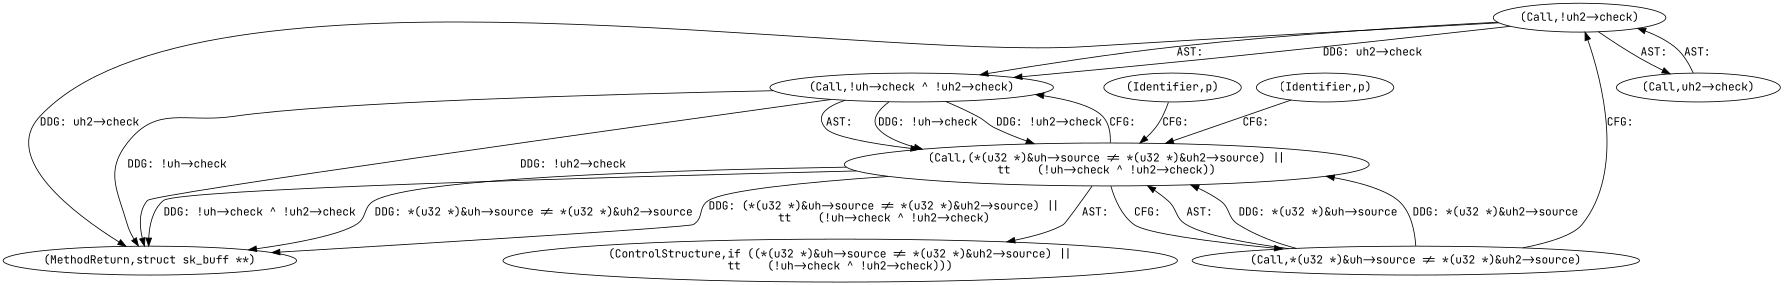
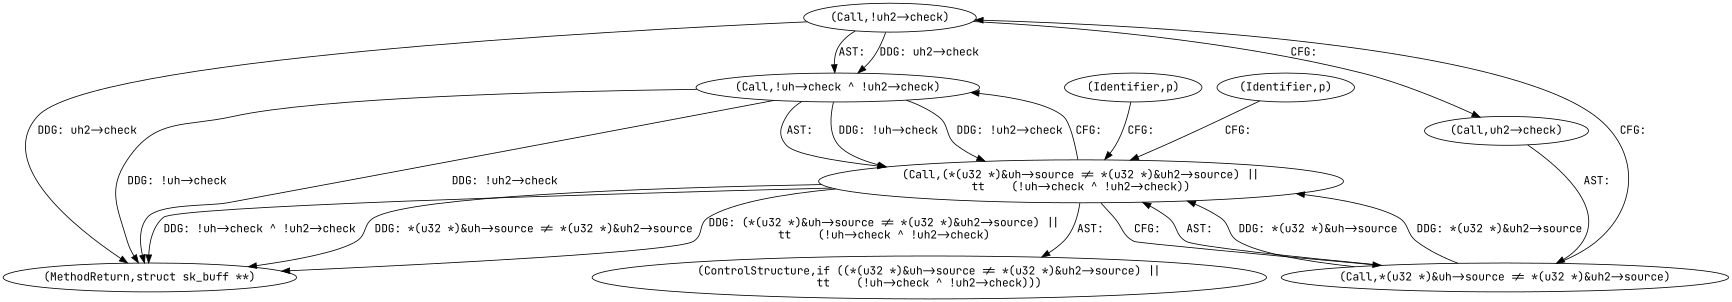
(1674, 47) -> (1581, 196)
(1657, 53) -> (1307, 53)
